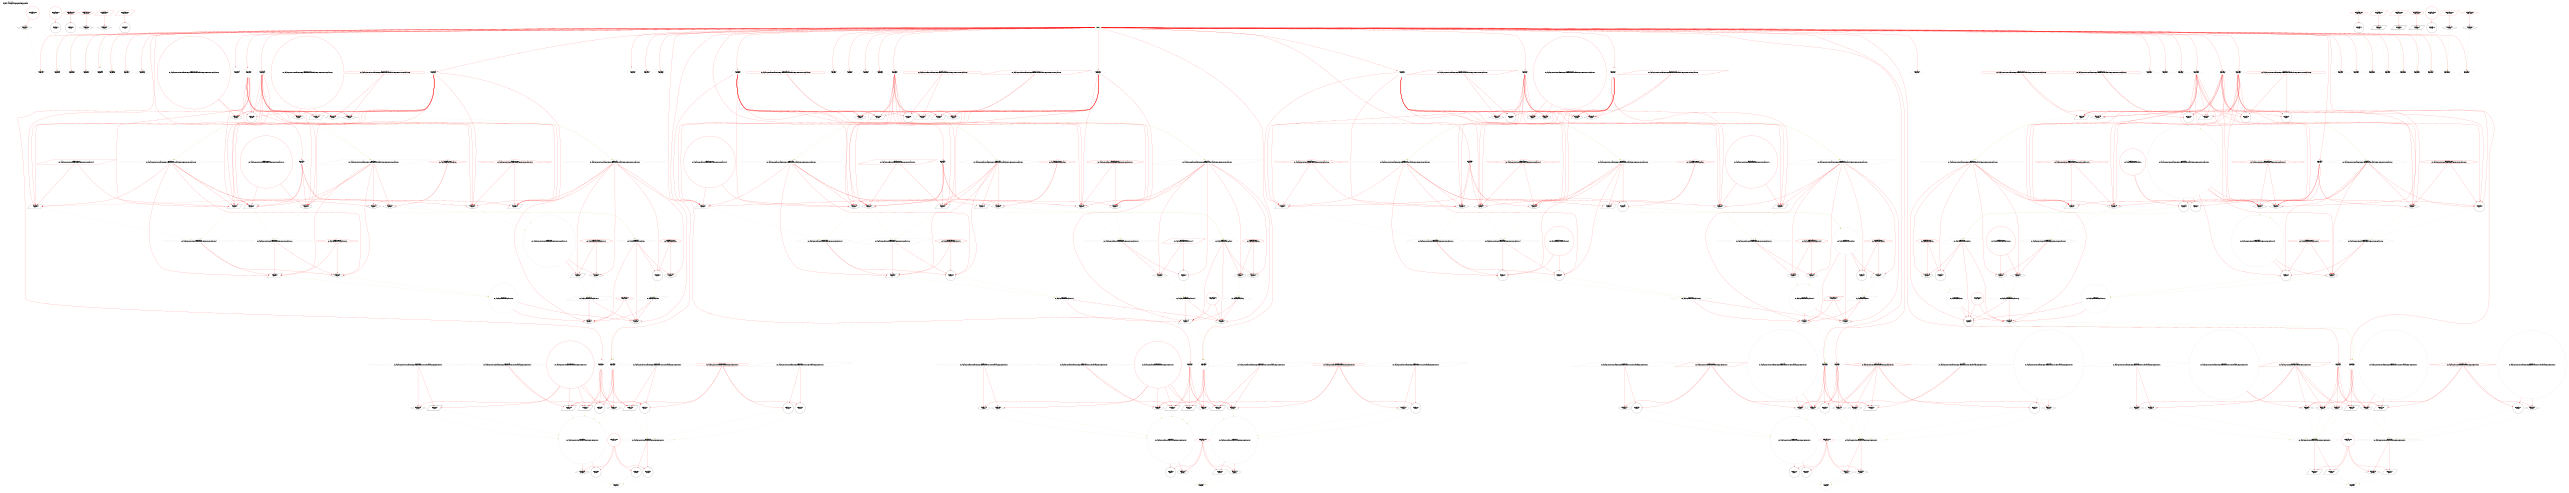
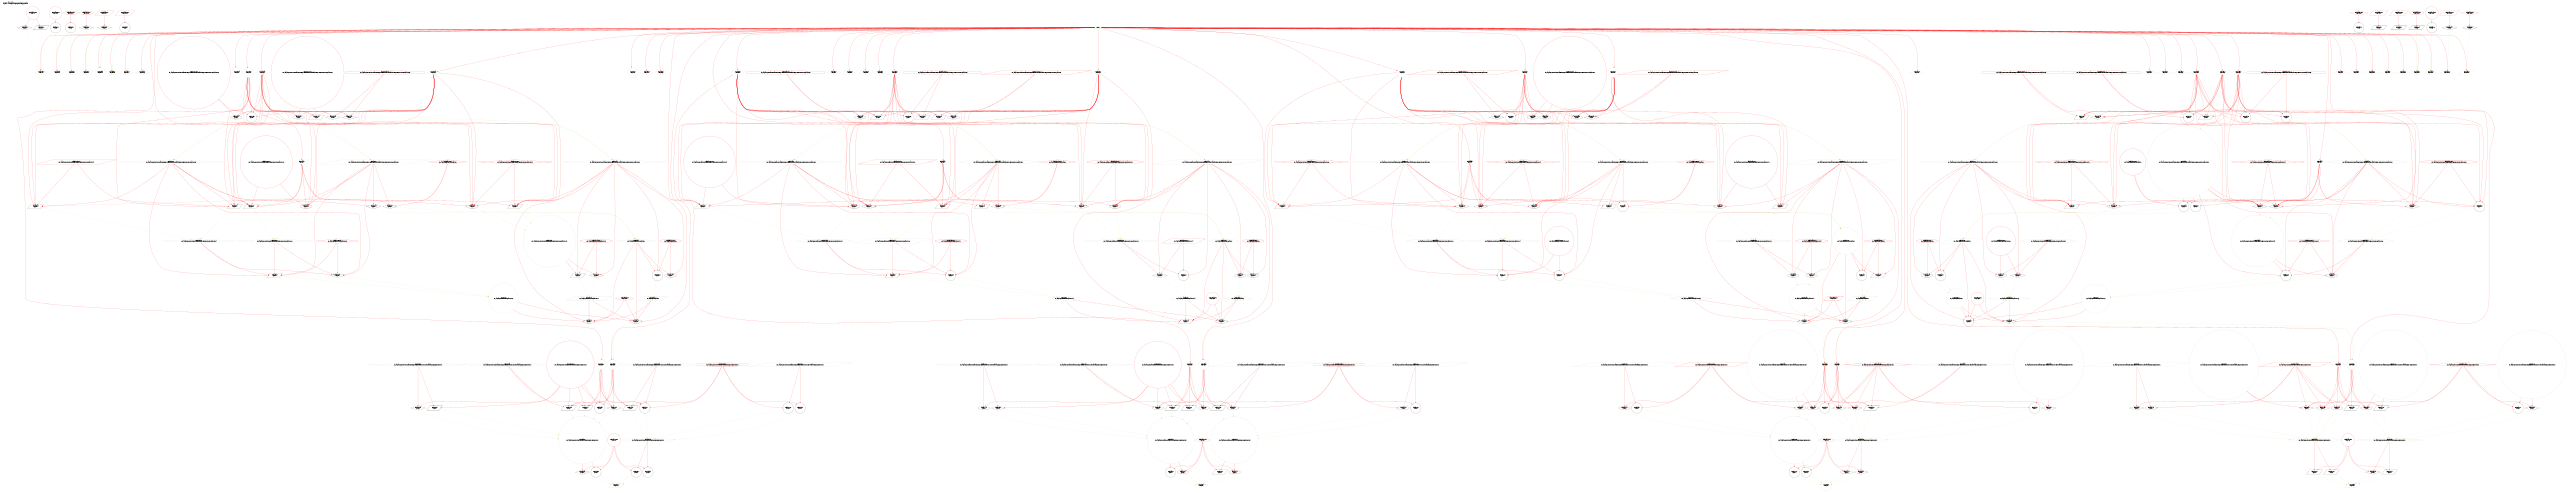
none -> (41, 28)
